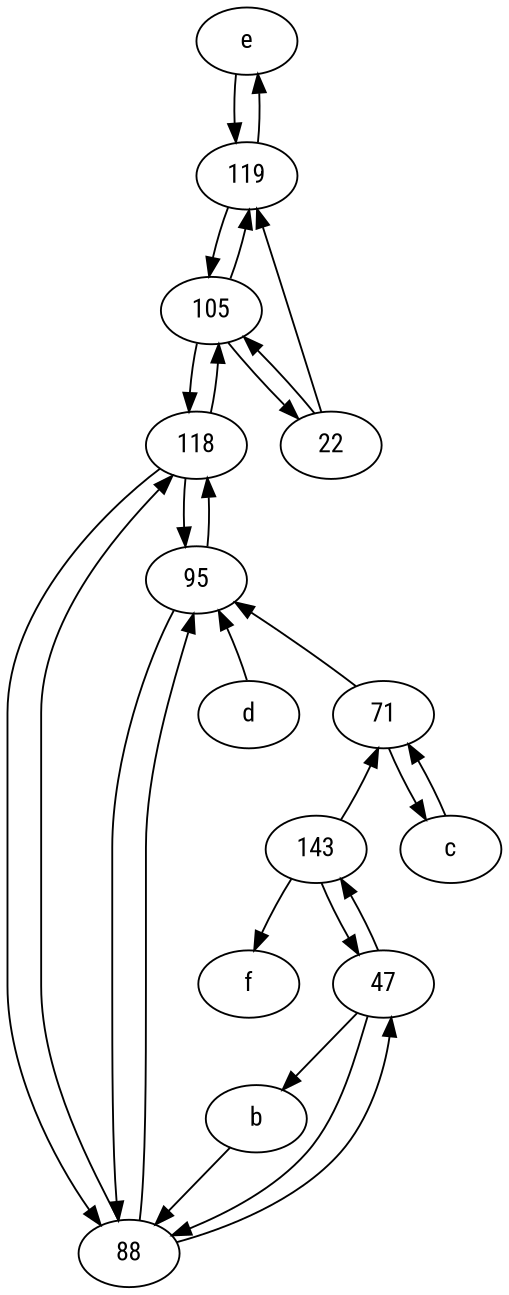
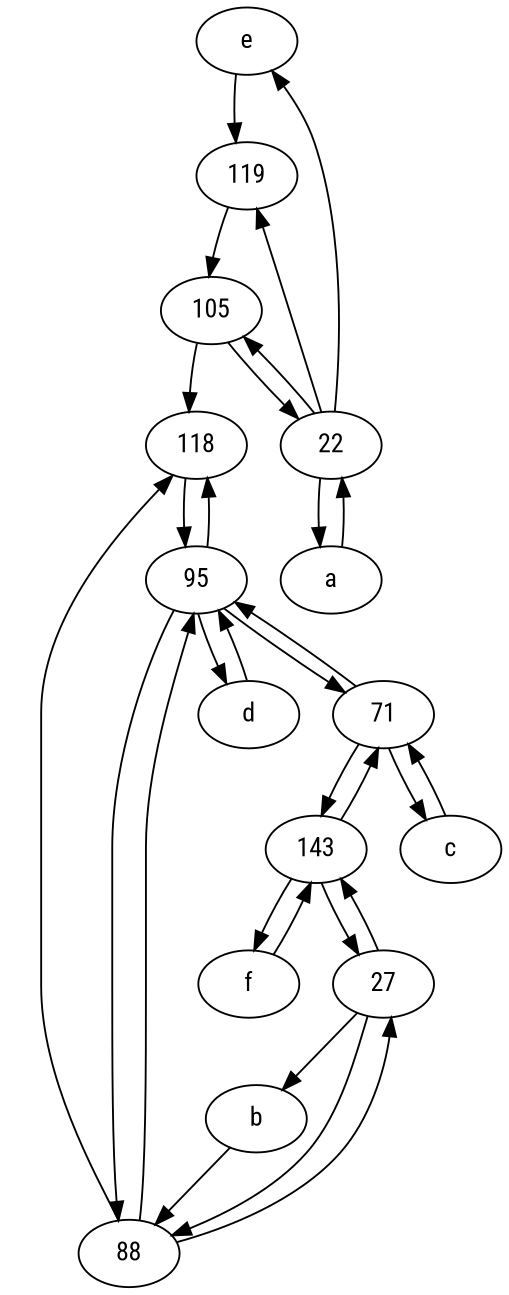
(259, 118) -> (335, 244)
(239, 254) -> none
(215, 388) -> none
none -> (331, 580)
none -> (207, 641)
none -> (276, 646)
none -> (343, 771)
(7, 822) -> none
none -> (289, 928)
(384, 984) -> (384, 984)
